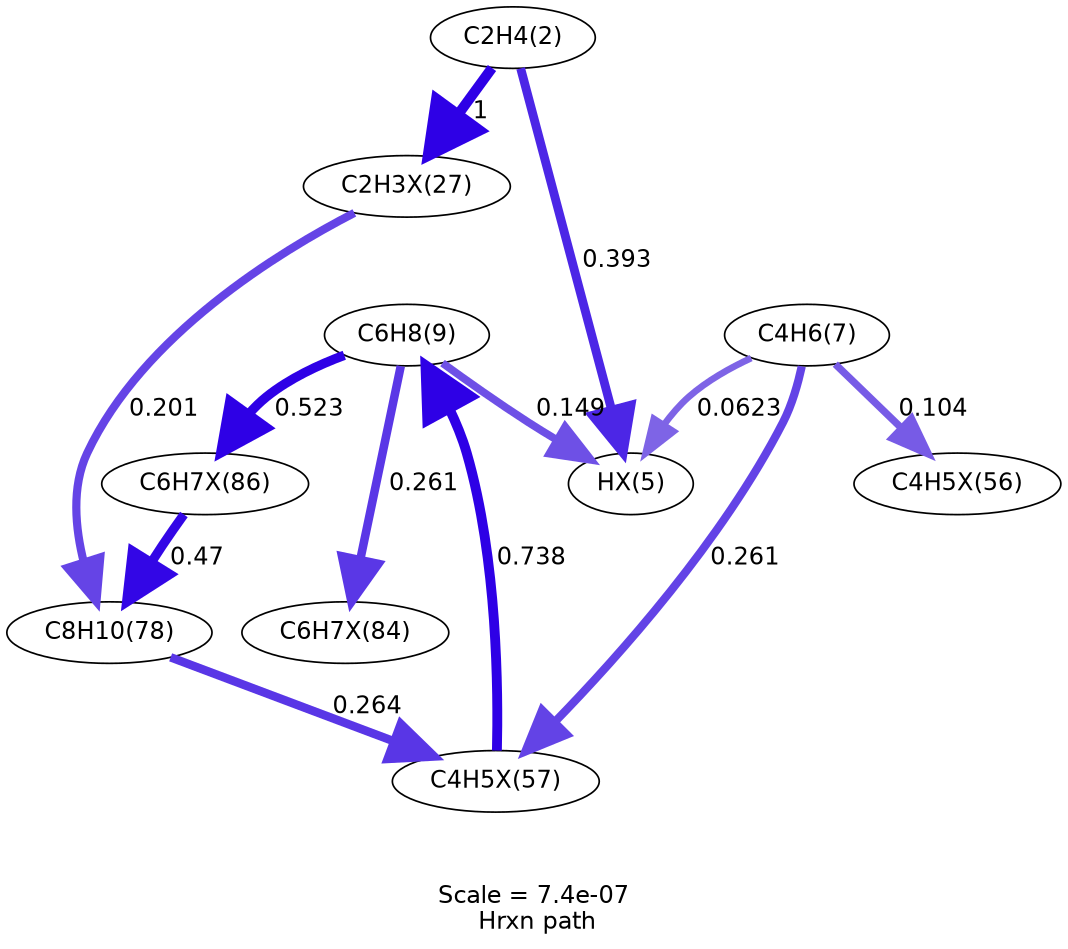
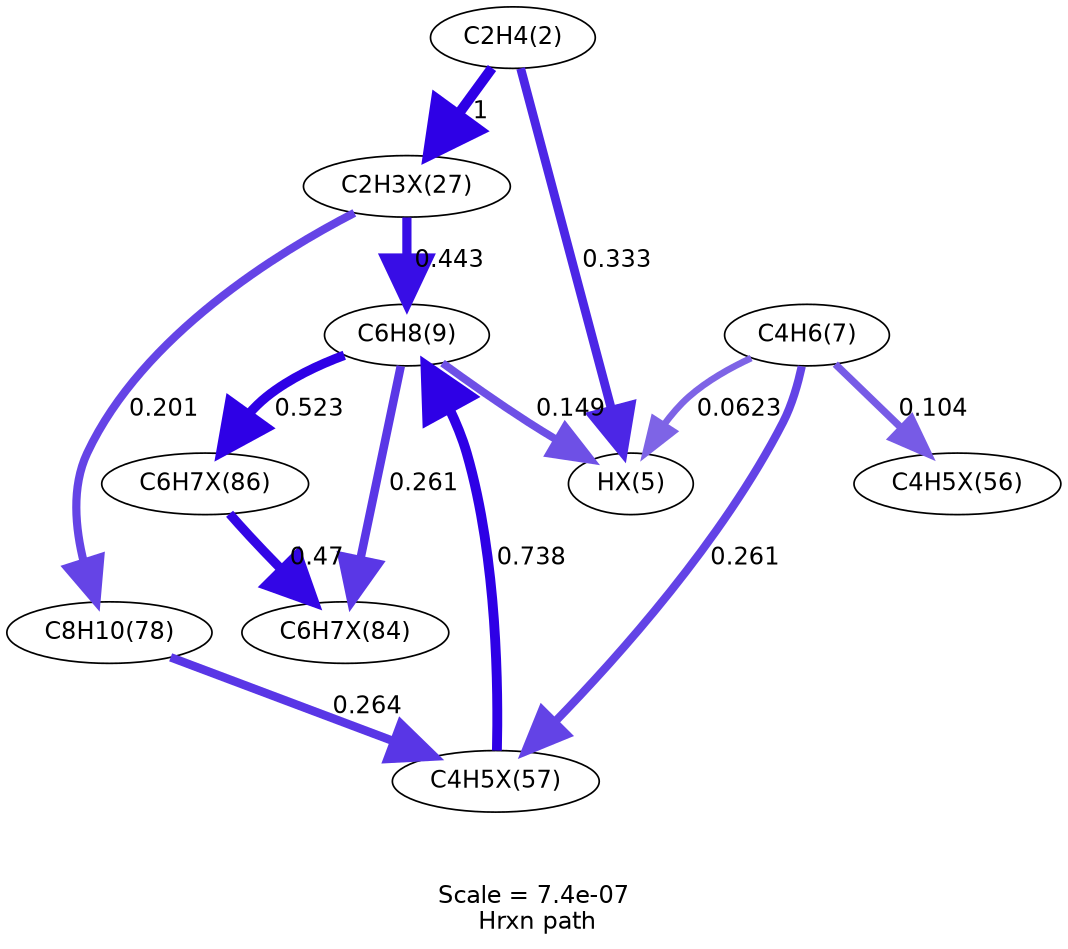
none -> (407, 238)
(614, 261) -> (614, 261)
(167, 538) -> (255, 542)
